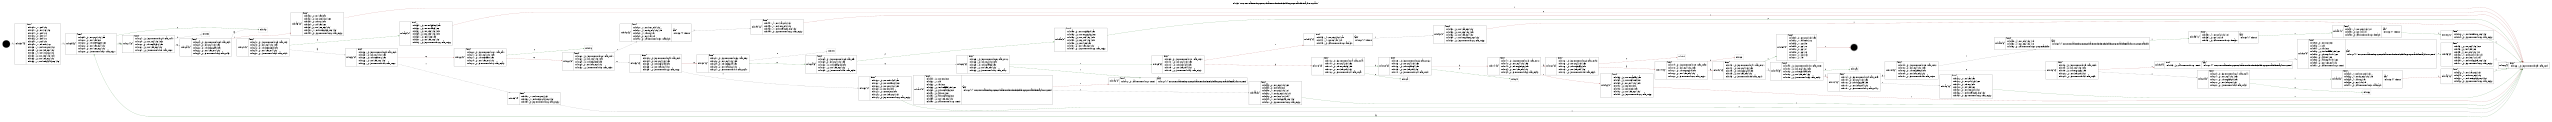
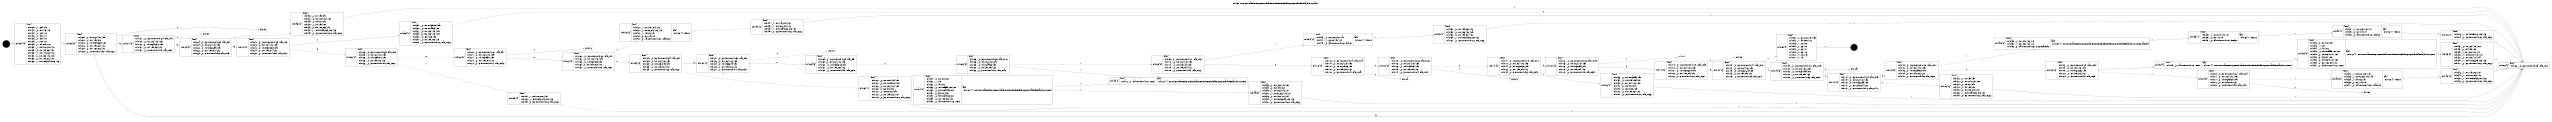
(243, 30) -> (234, 47)
(1081, 40) -> none
